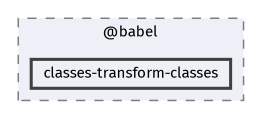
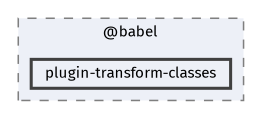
(131, 74) -> (131, 74)
